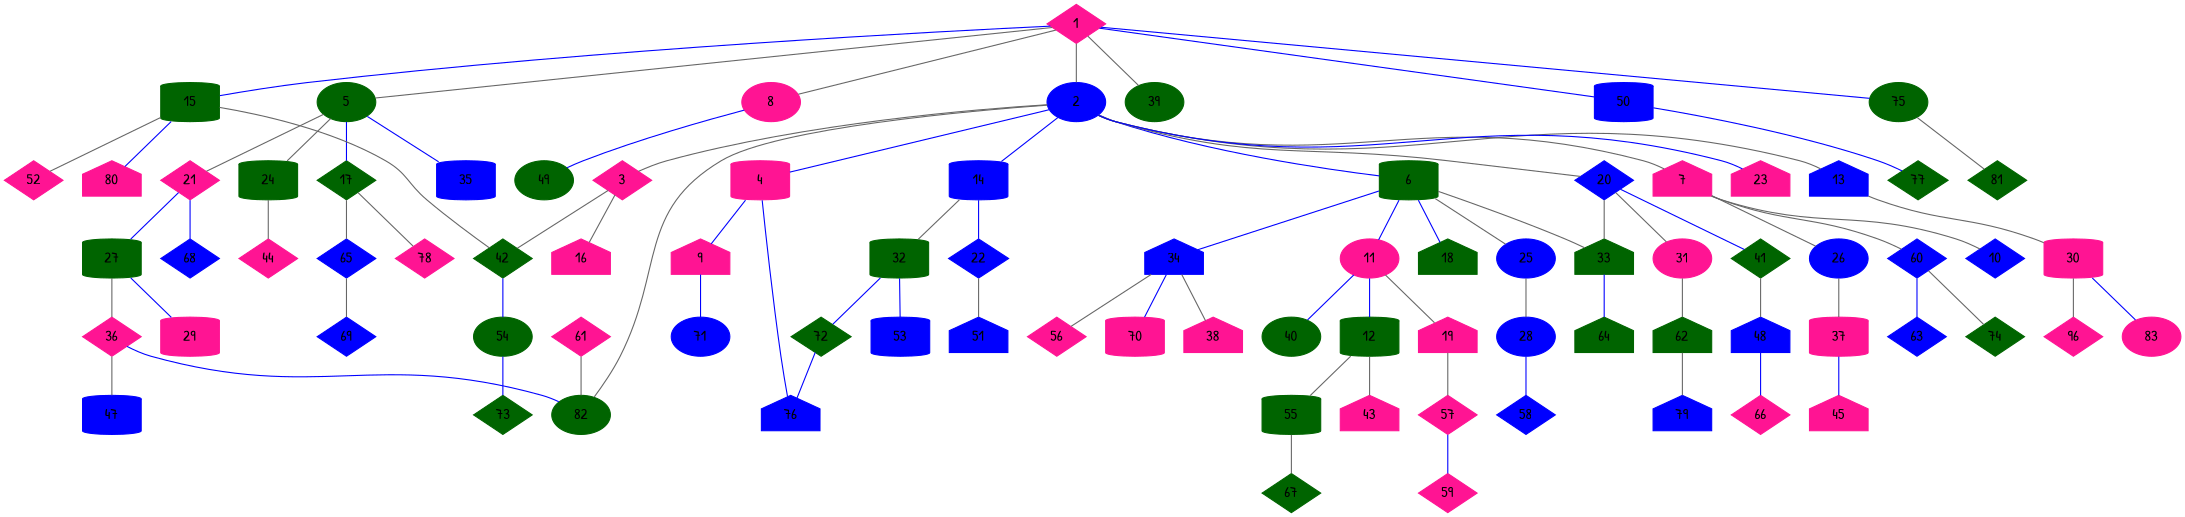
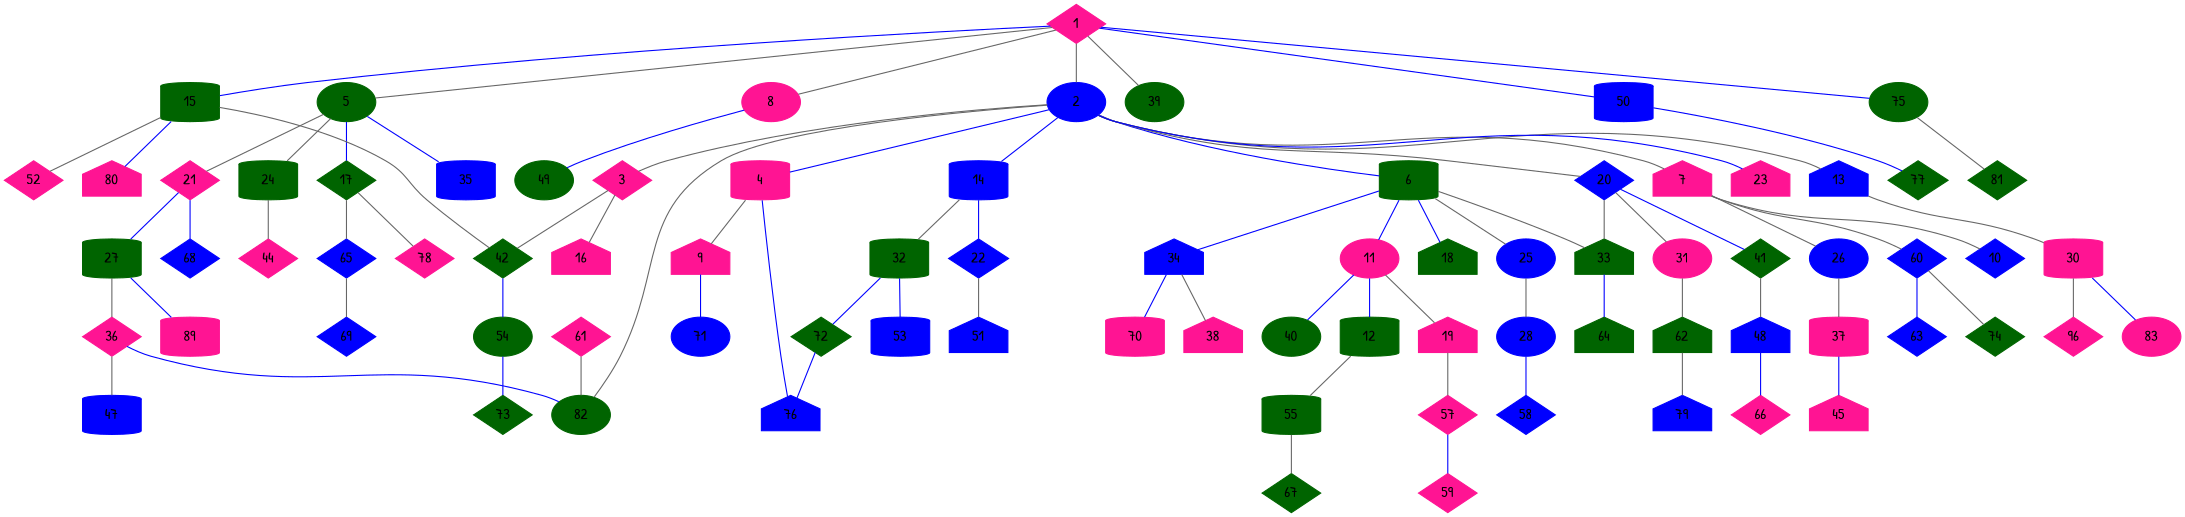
(728, 222) -> (728, 222)
(190, 337) -> (190, 337)
(1057, 337) -> none
(1370, 415) -> none
